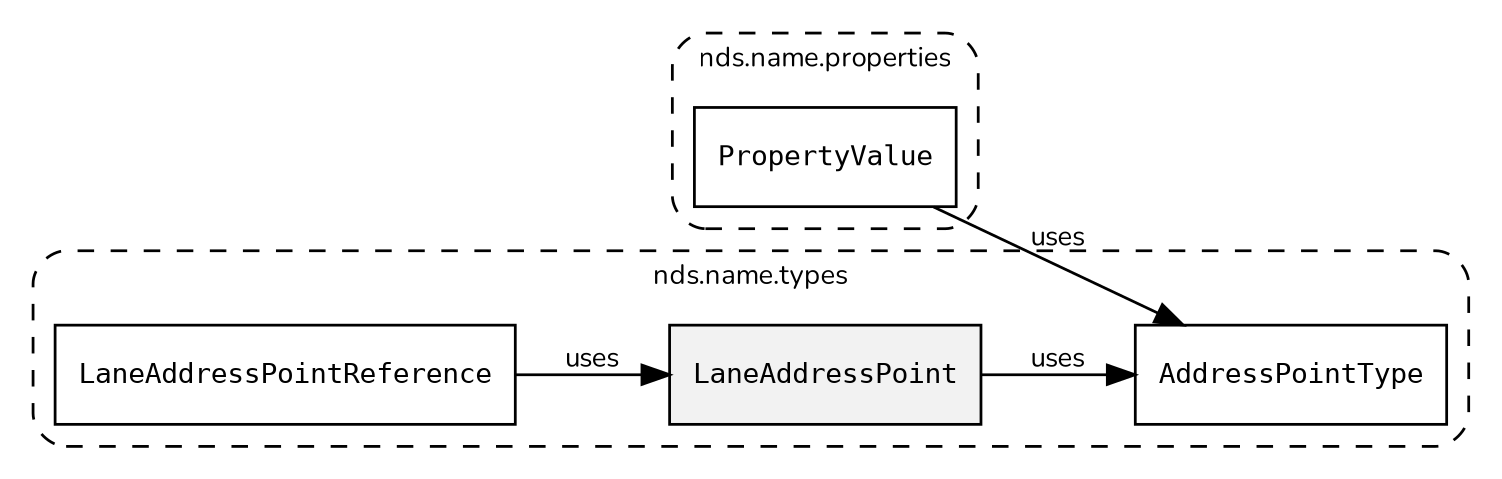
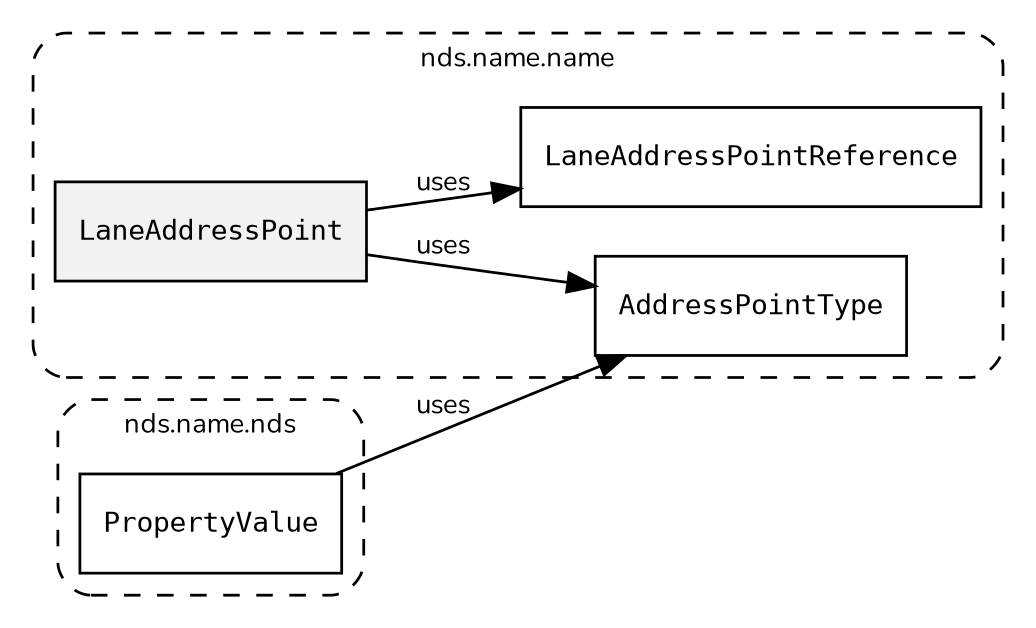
(825, 59) -> (211, 426)
(751, 277) -> (518, 59)
(579, 375) -> (429, 201)
